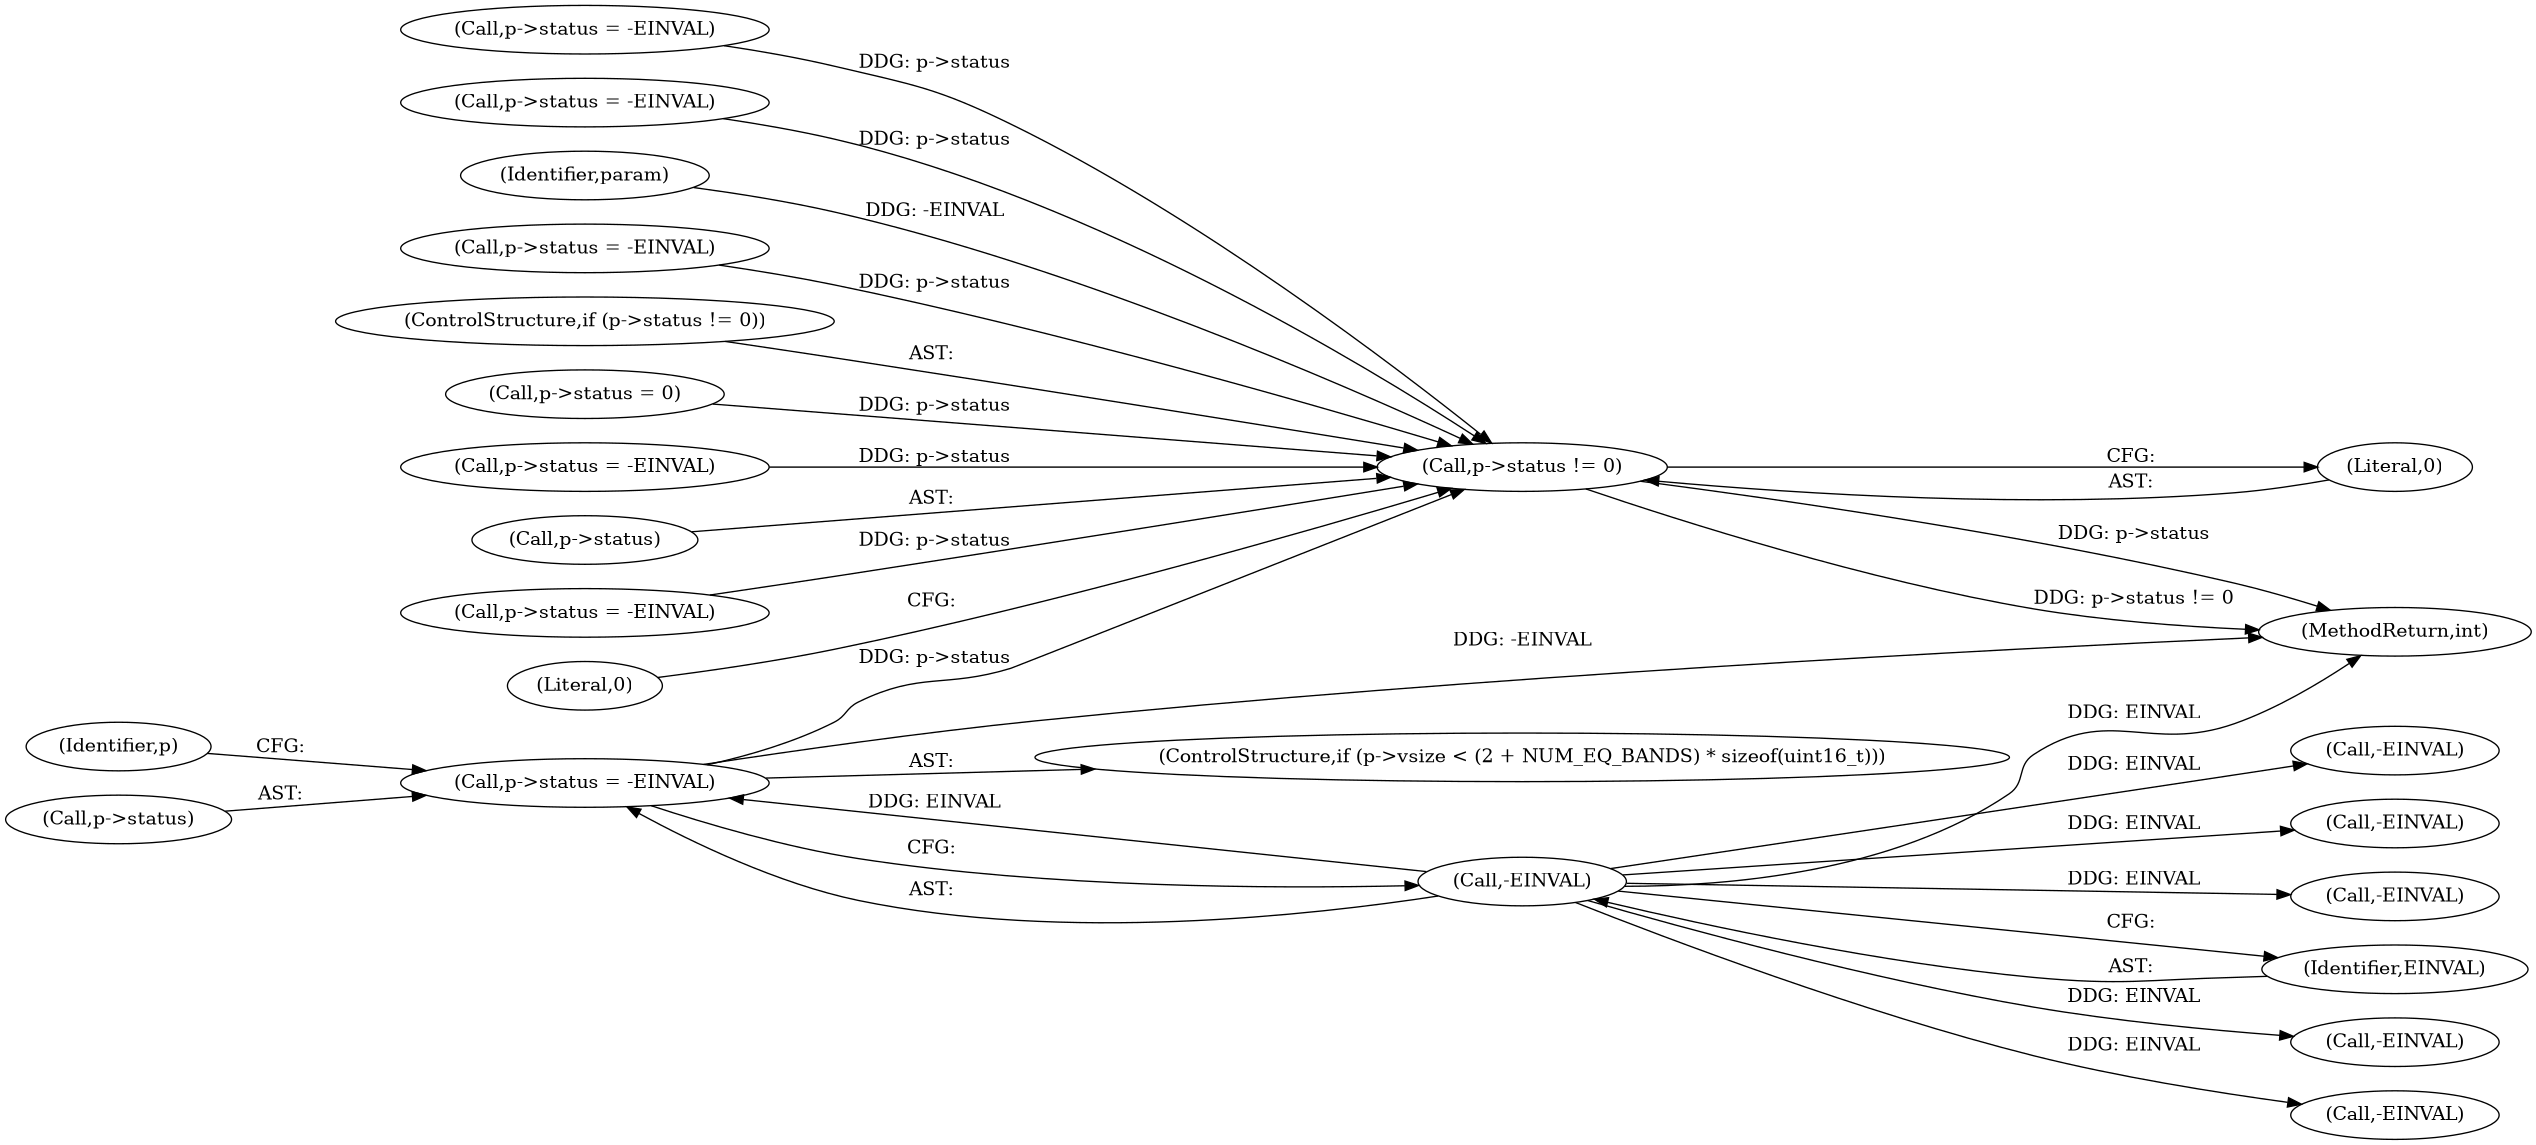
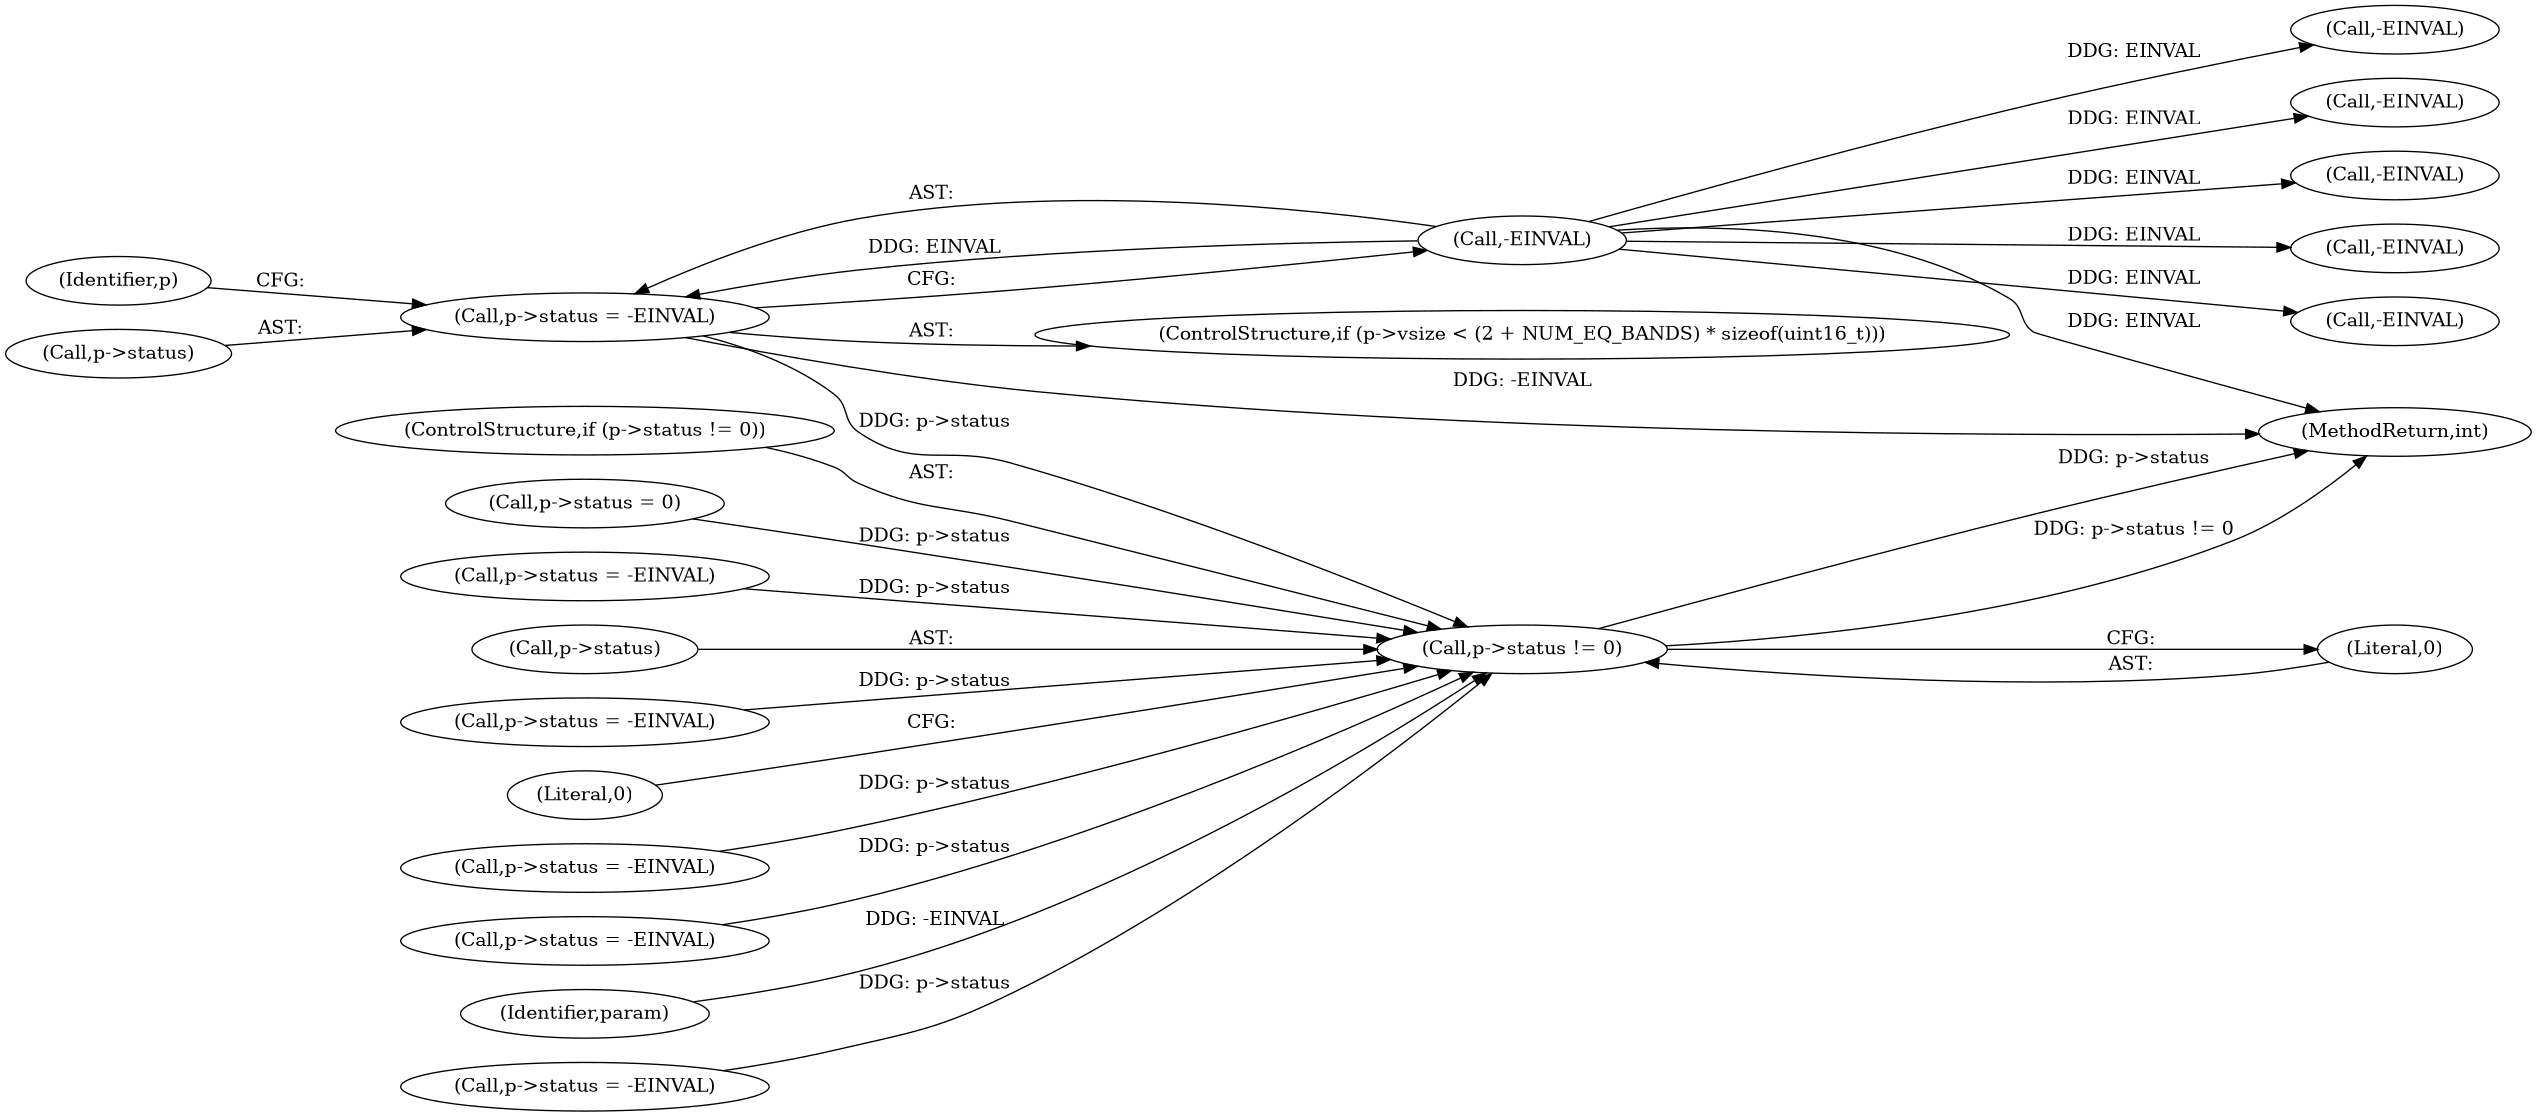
(2395, 969) -> none
